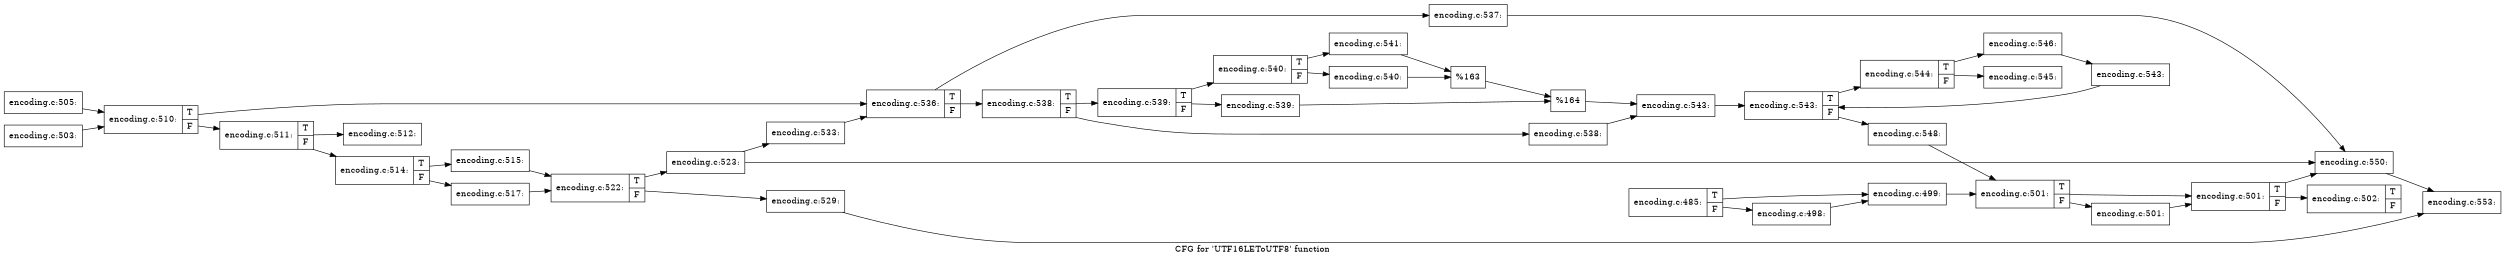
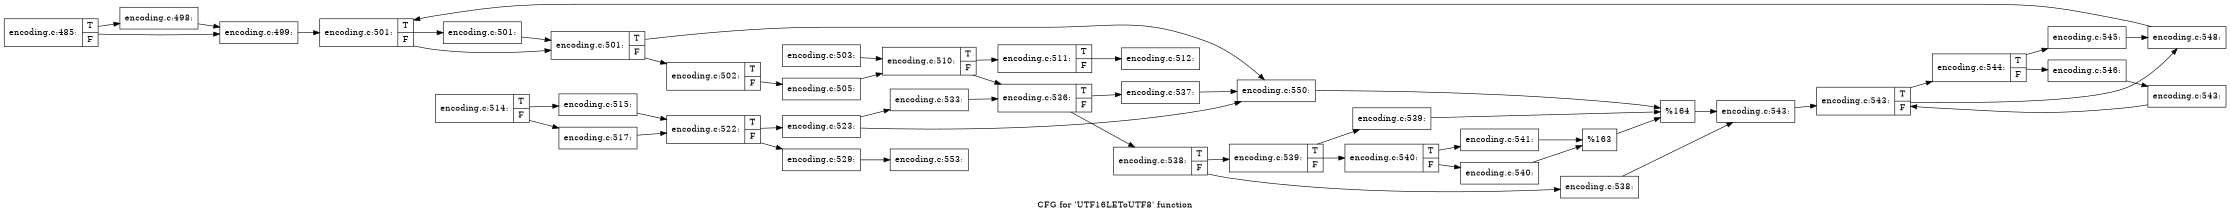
none -> (2134, 38)
none -> (768, 83)
(322, 152) -> none
(2407, 181) -> (1485, 94)
